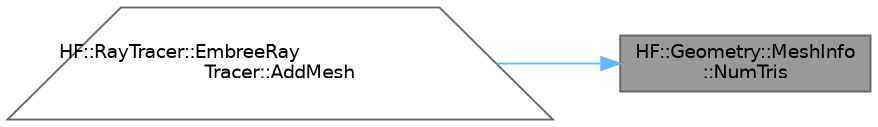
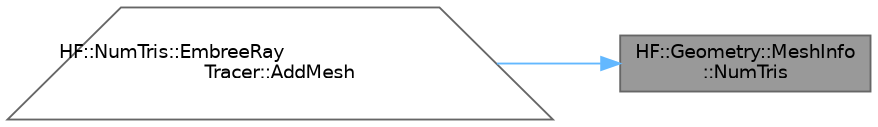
(280, 64) -> (280, 64)
